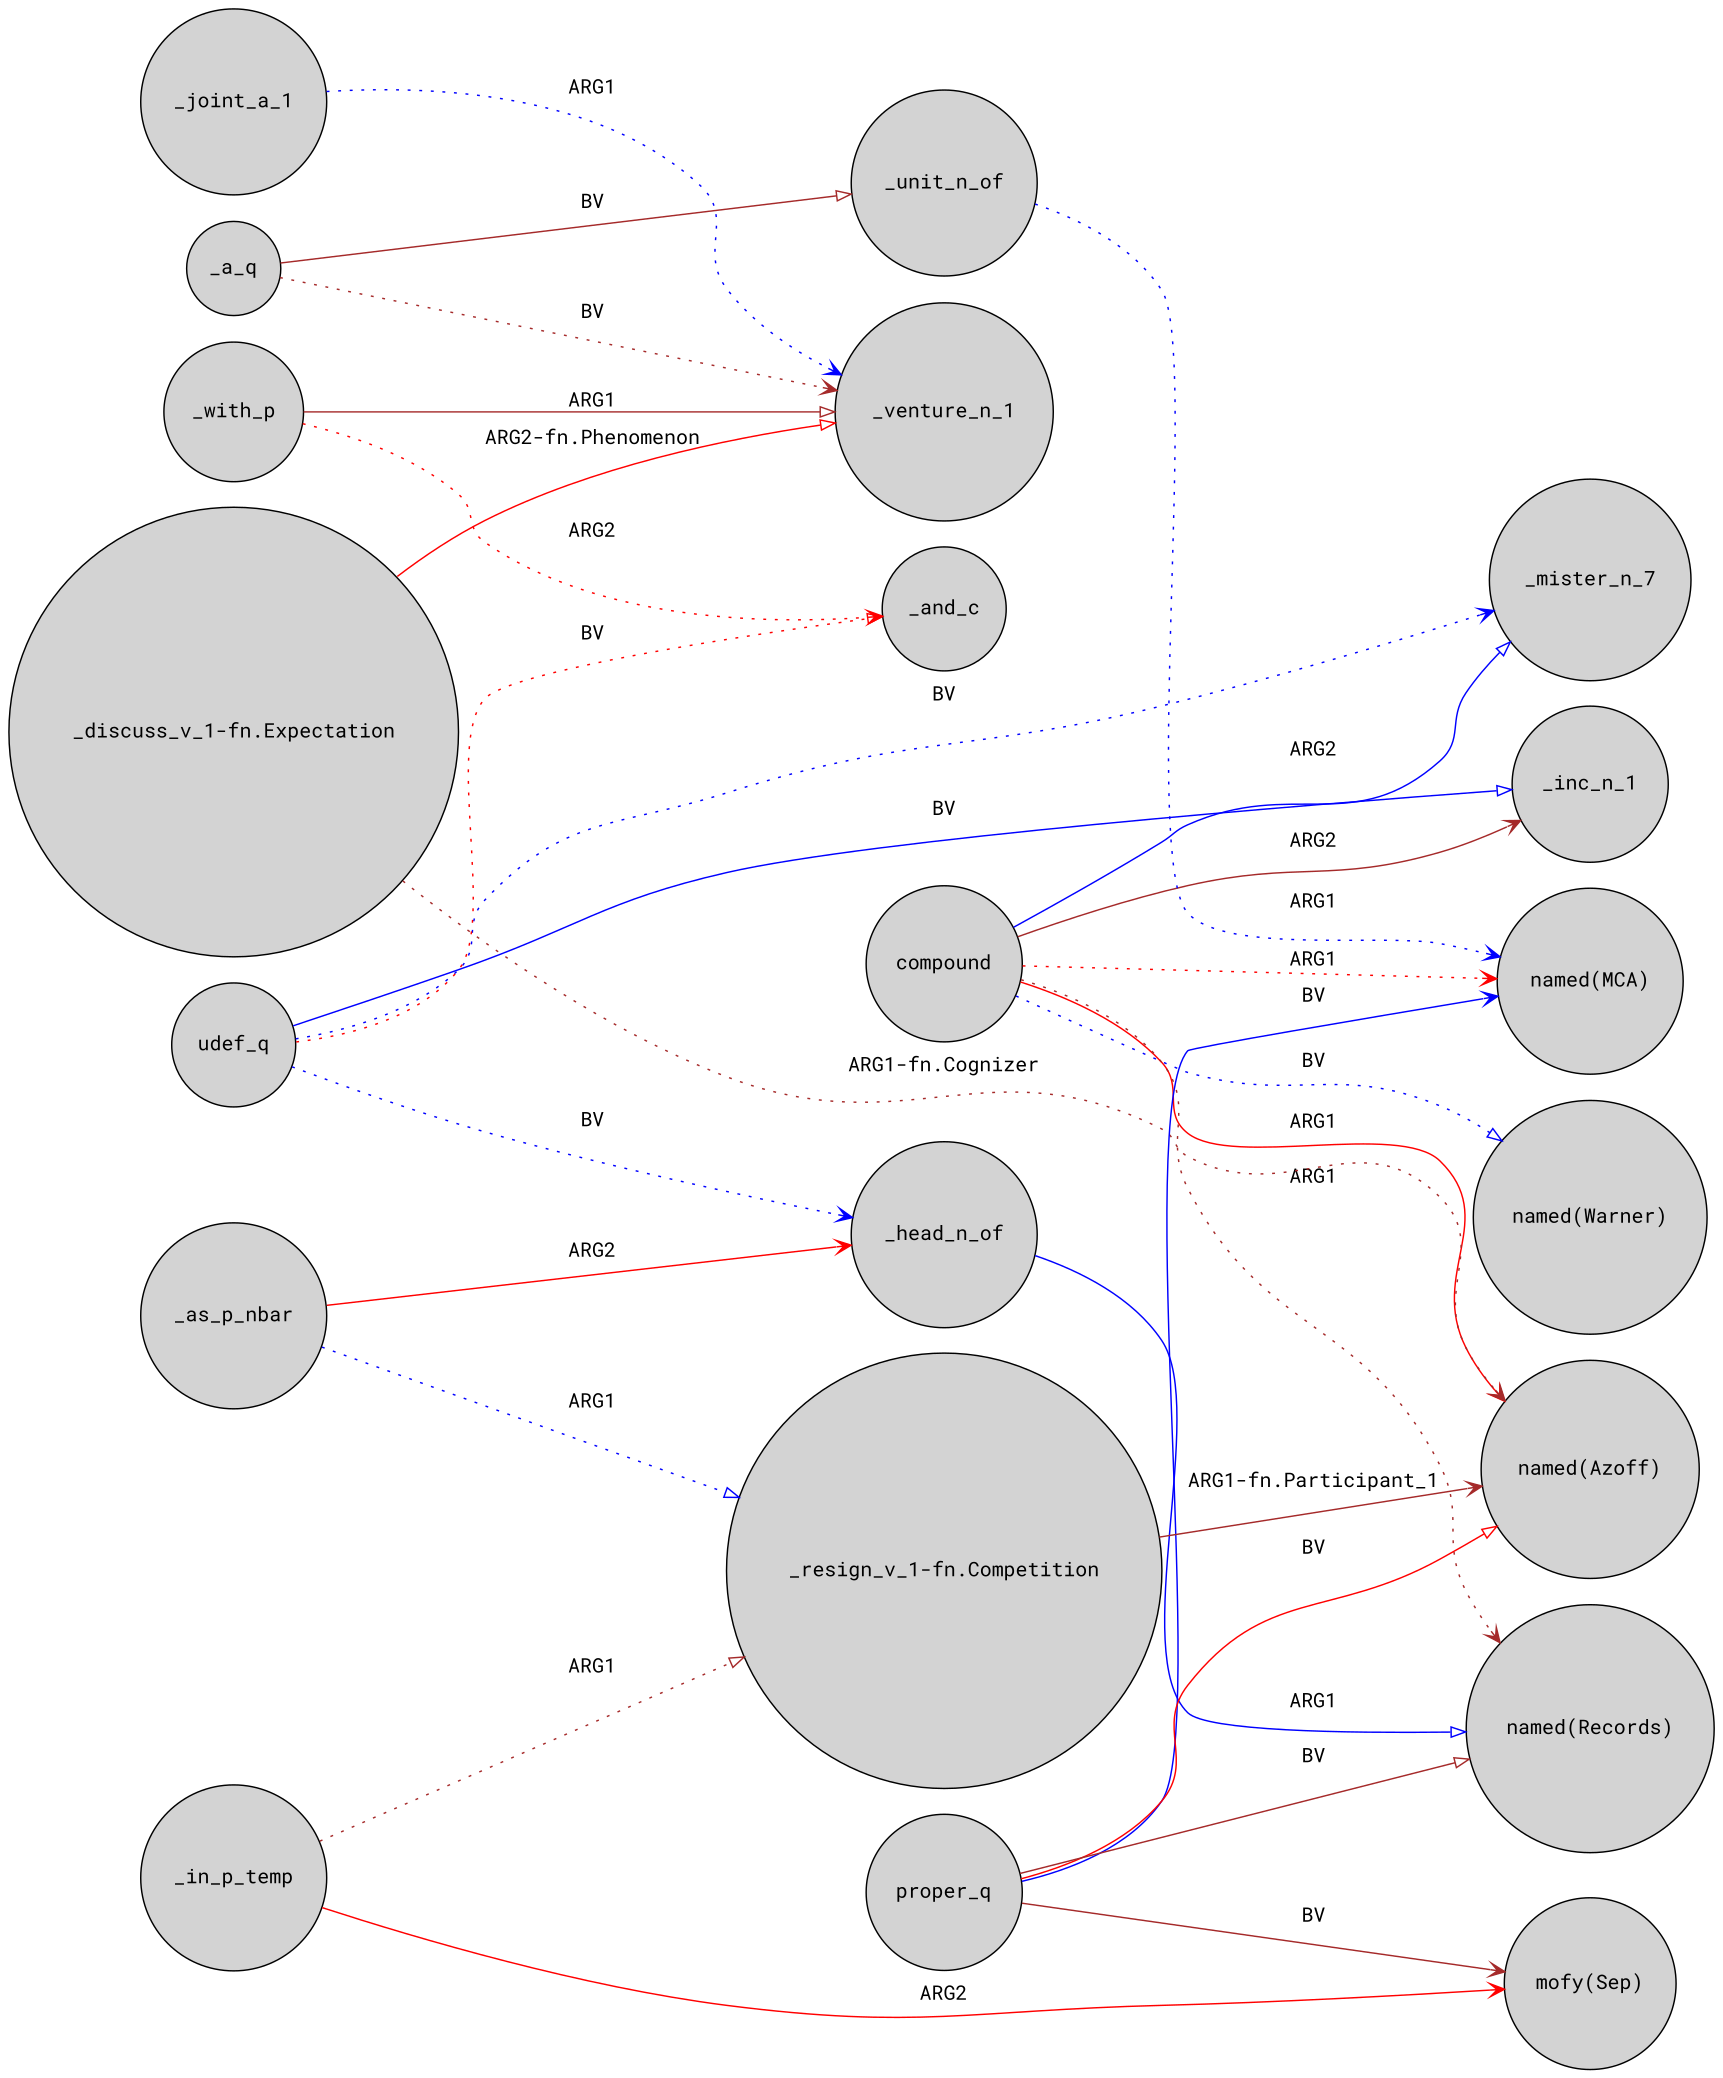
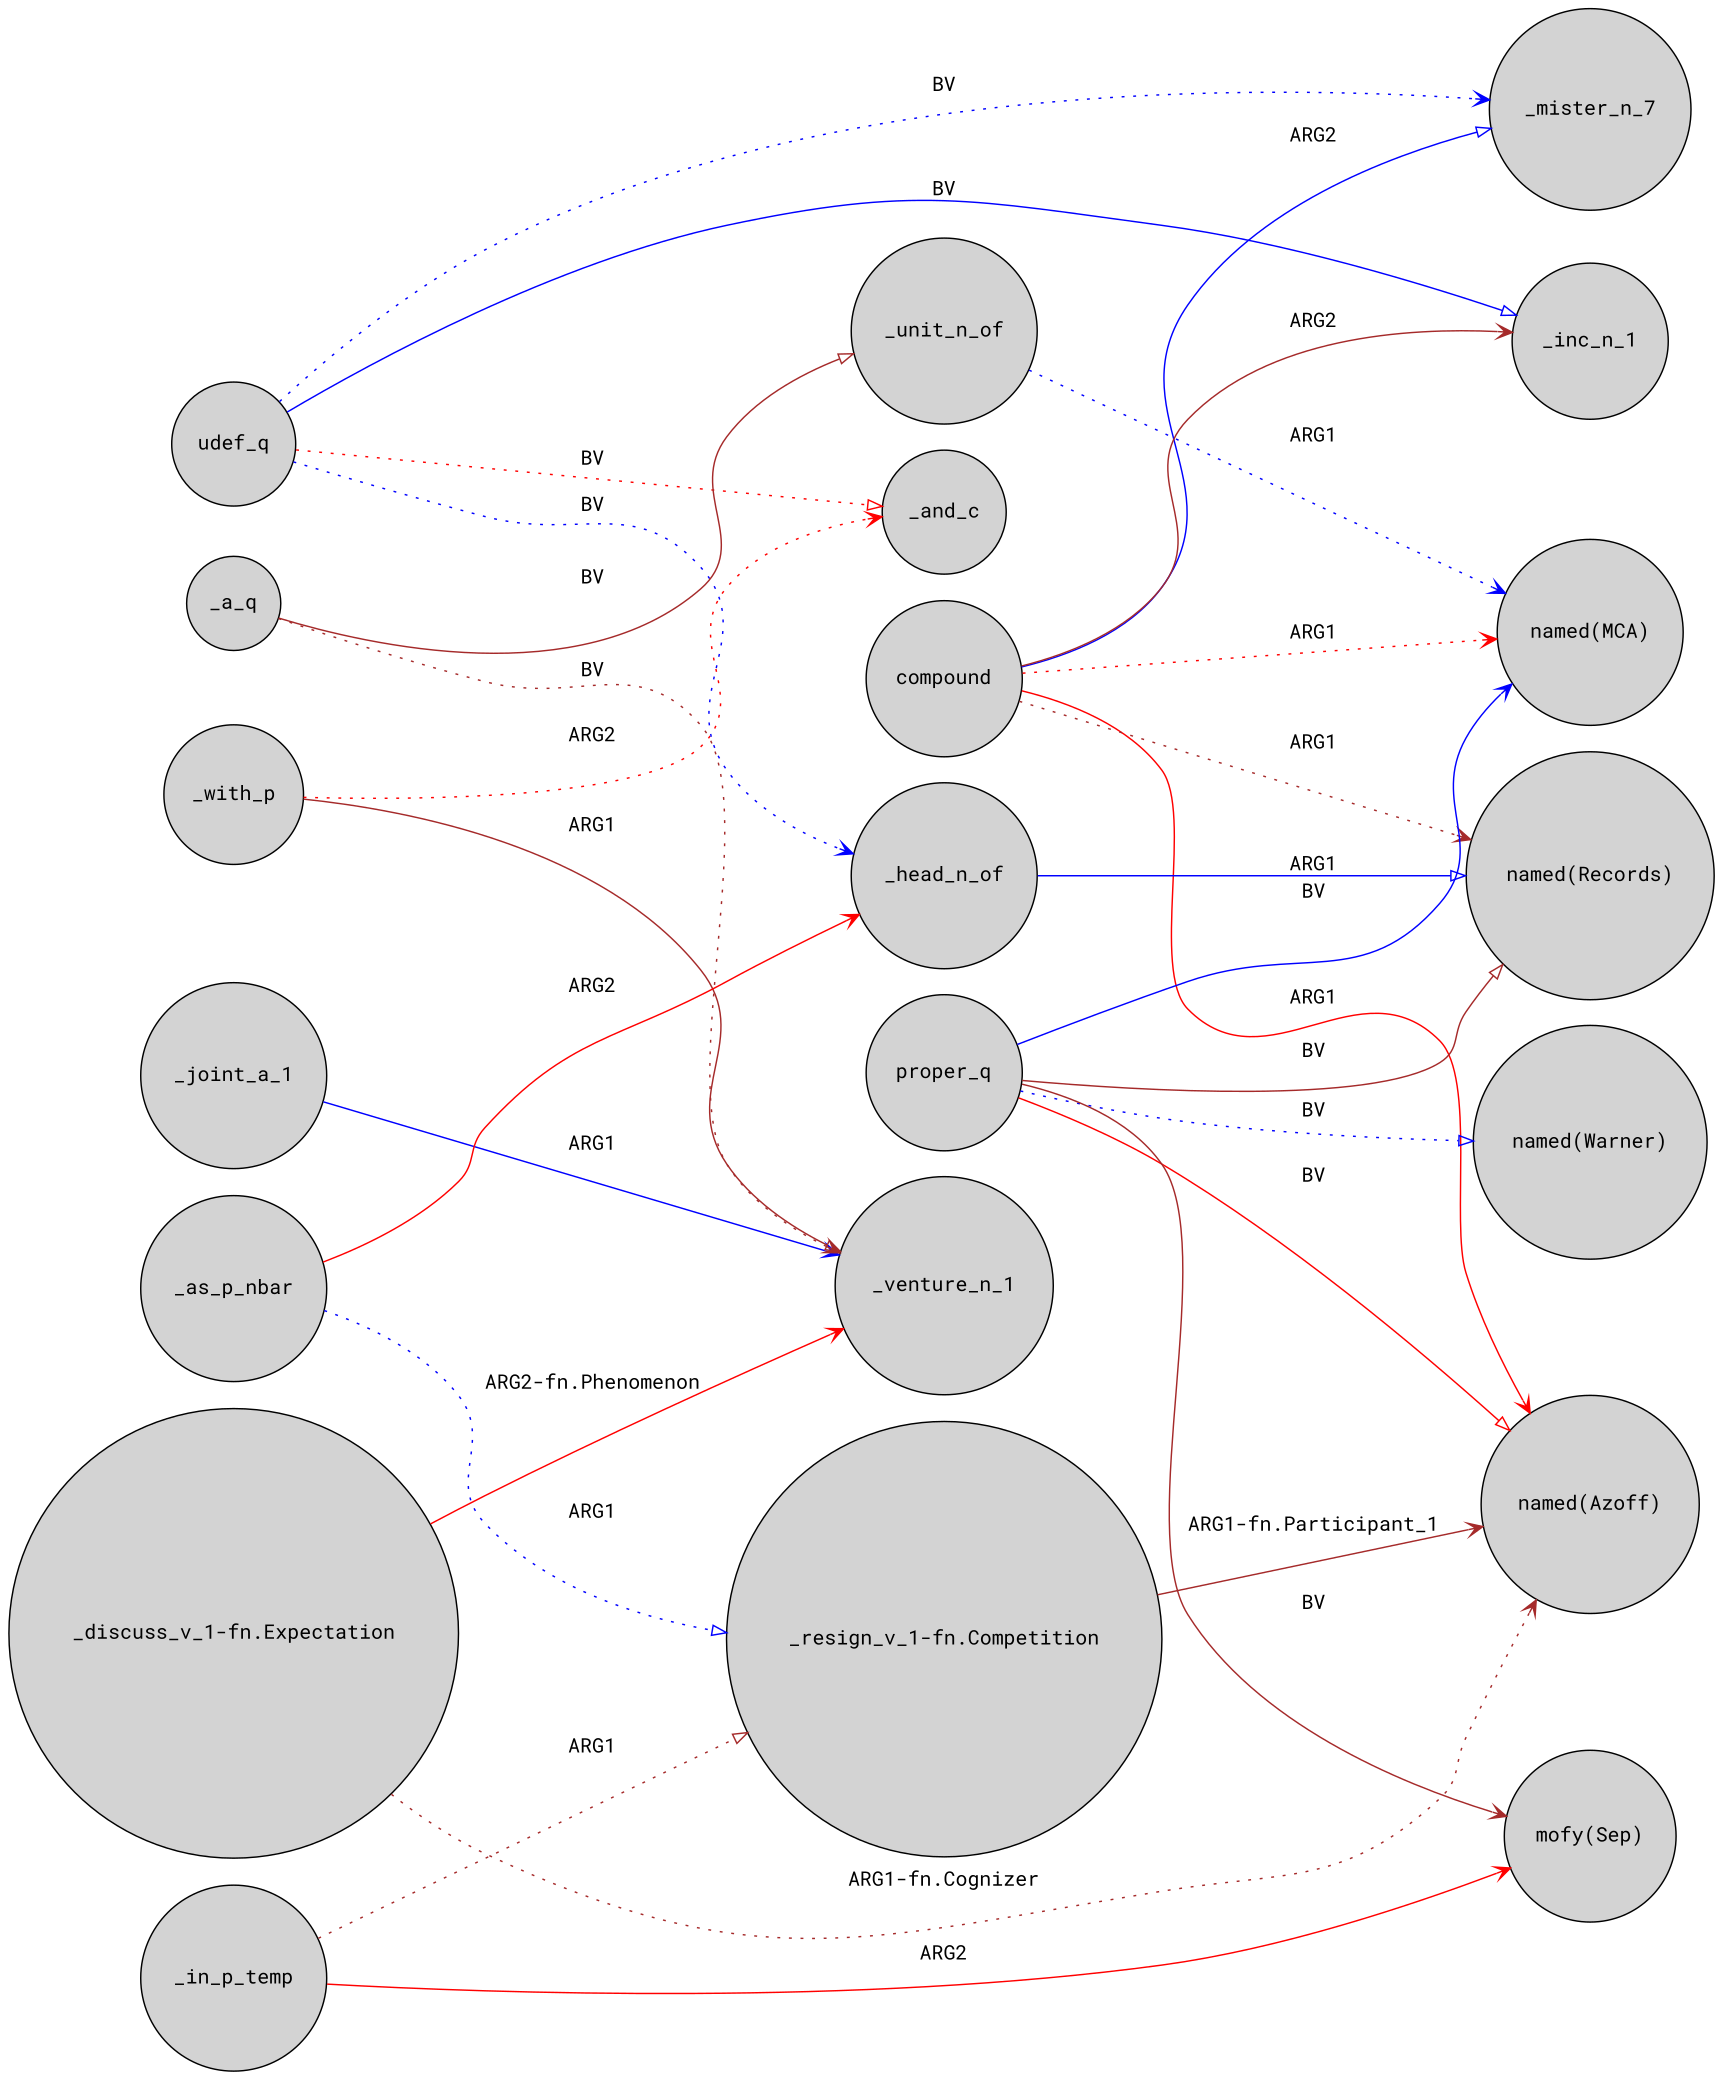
(636, 142) -> (574, 1176)
(599, 475) -> (629, 1426)
(1249, 1084) -> (1238, 1128)
